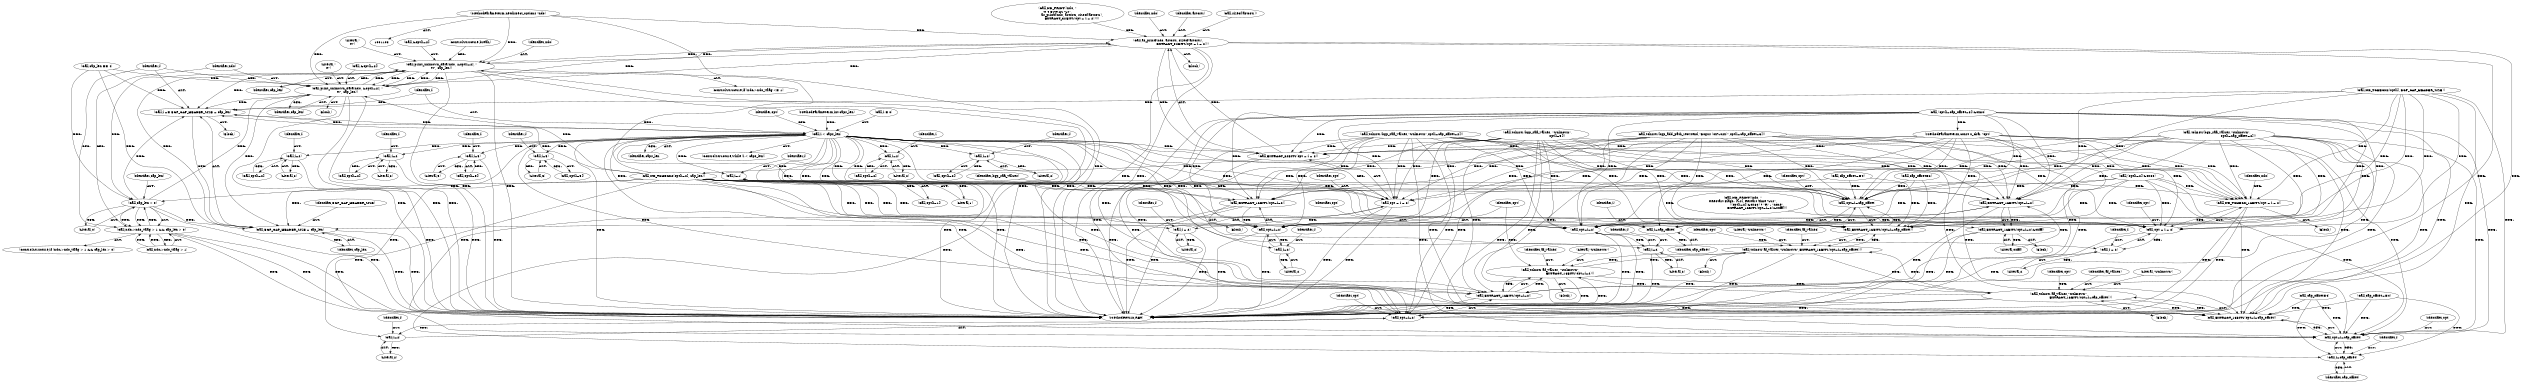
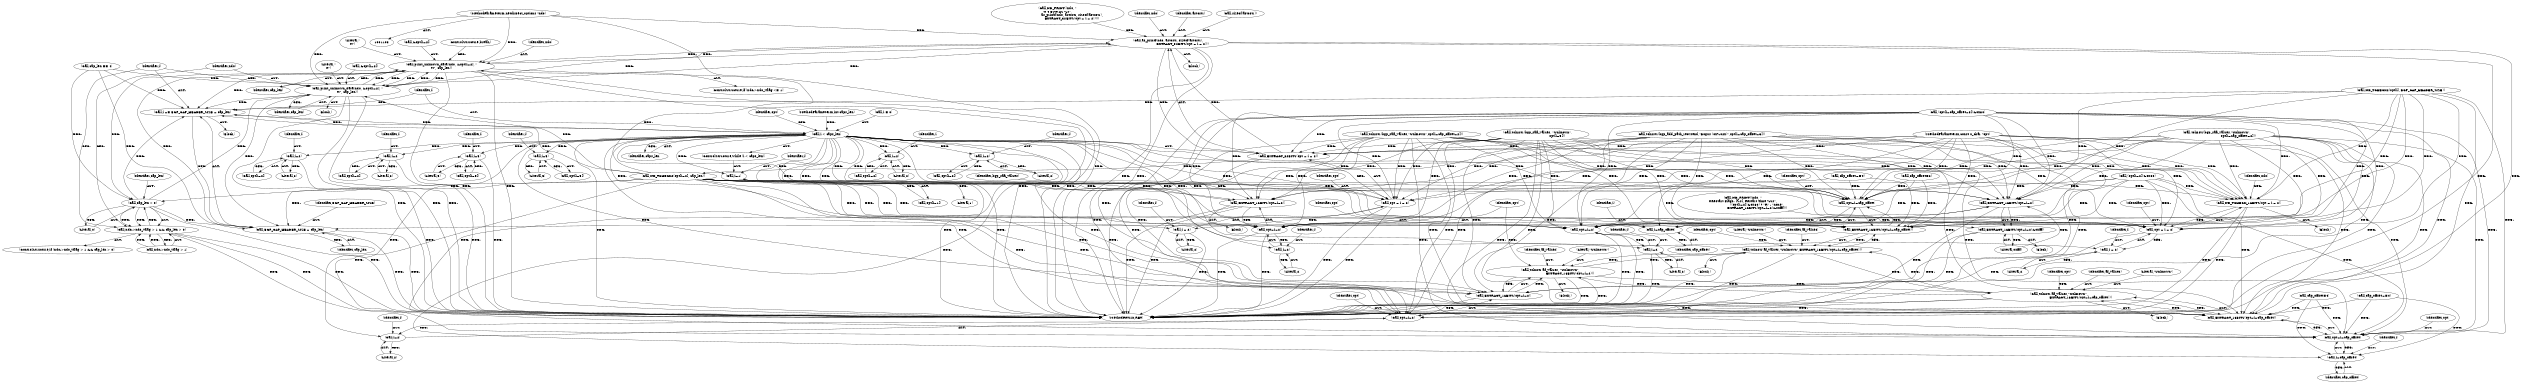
(1958, 122) -> (2176, 118)
(1169, 146) -> (1169, 146)
(855, 181) -> (734, 165)
